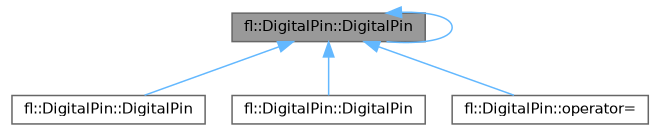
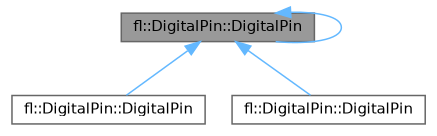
(550, 110) -> none
